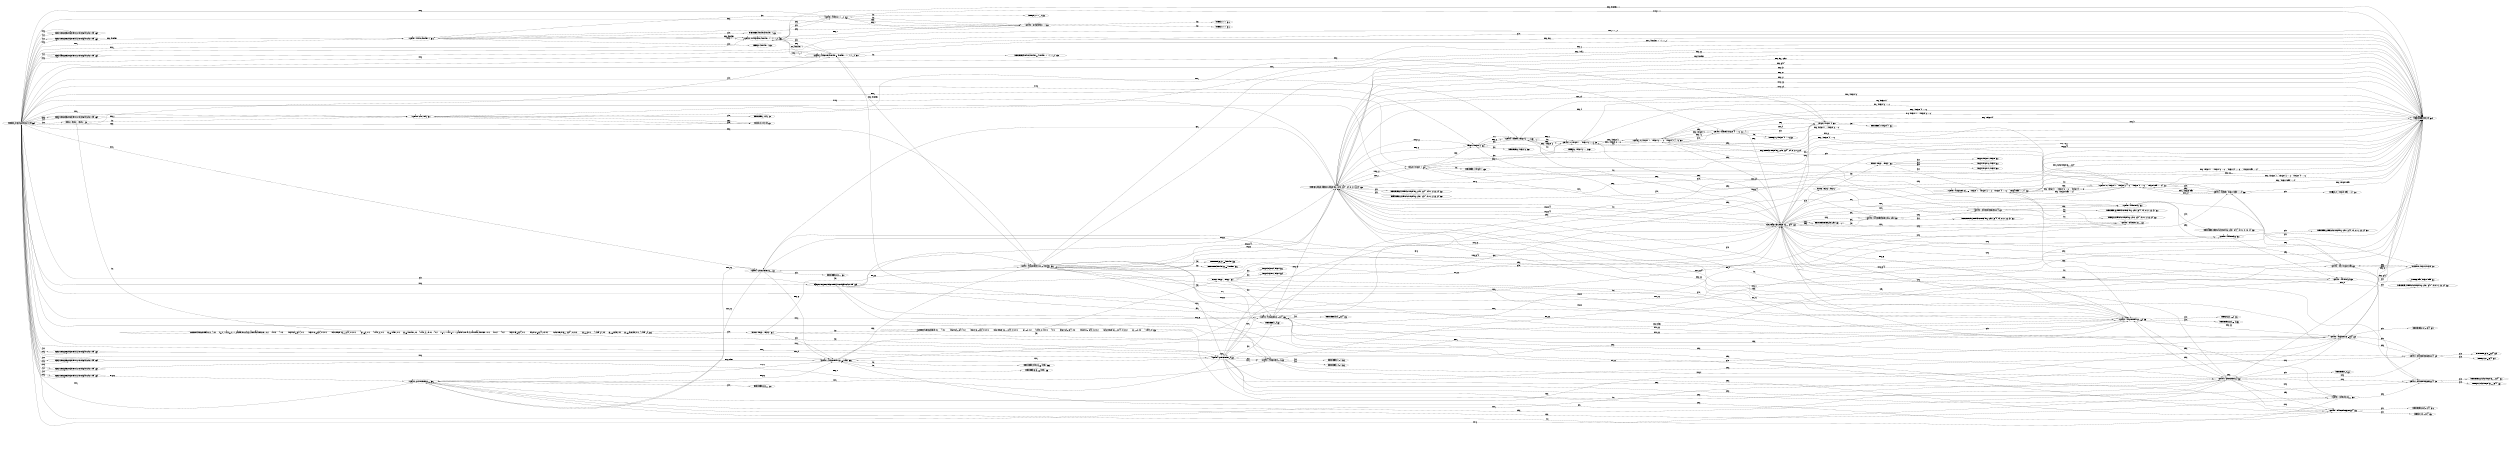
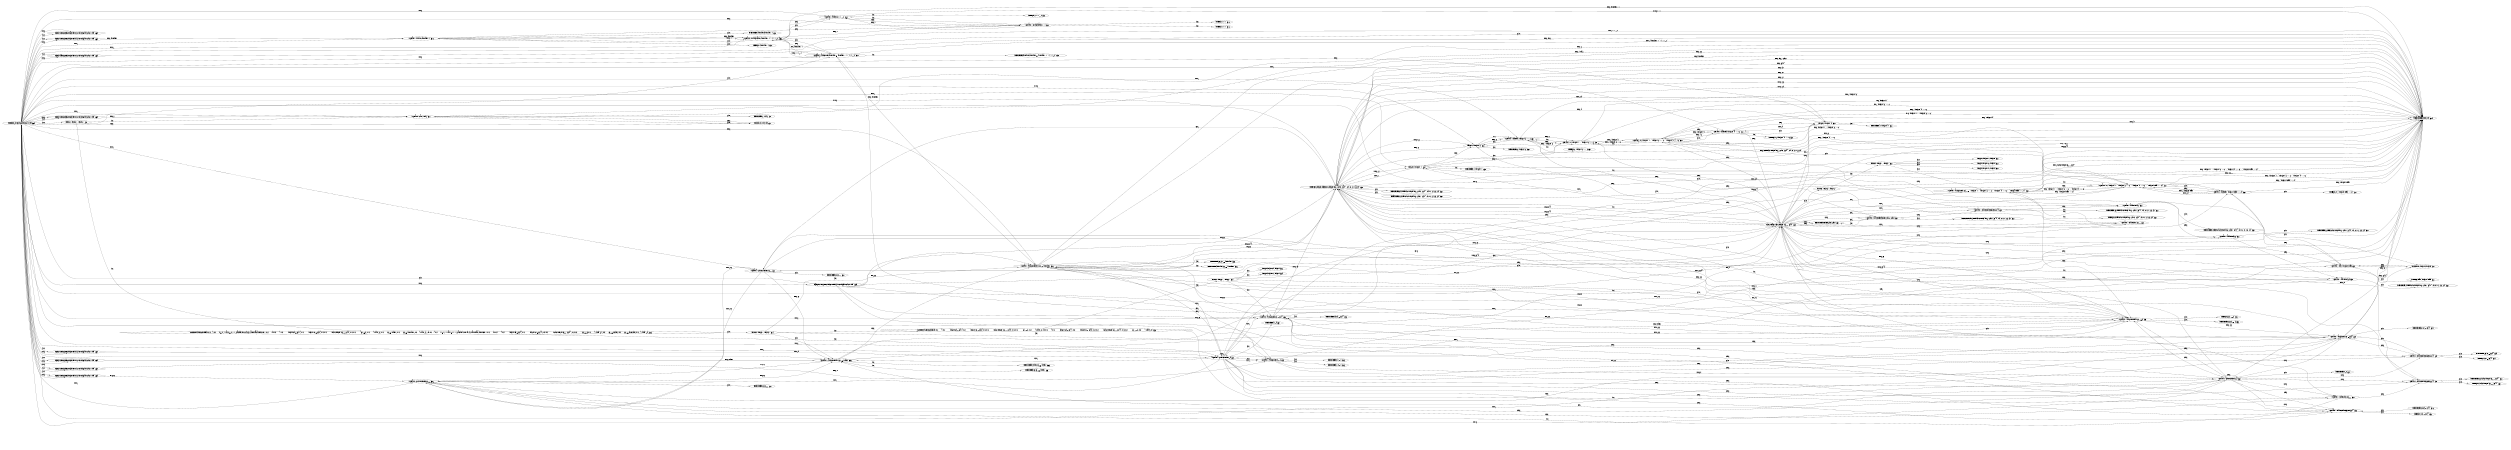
(627, 23) -> (596, 41)
(1199, 291) -> (1152, 289)
none -> (1751, 363)
(2384, 409) -> (2387, 411)
